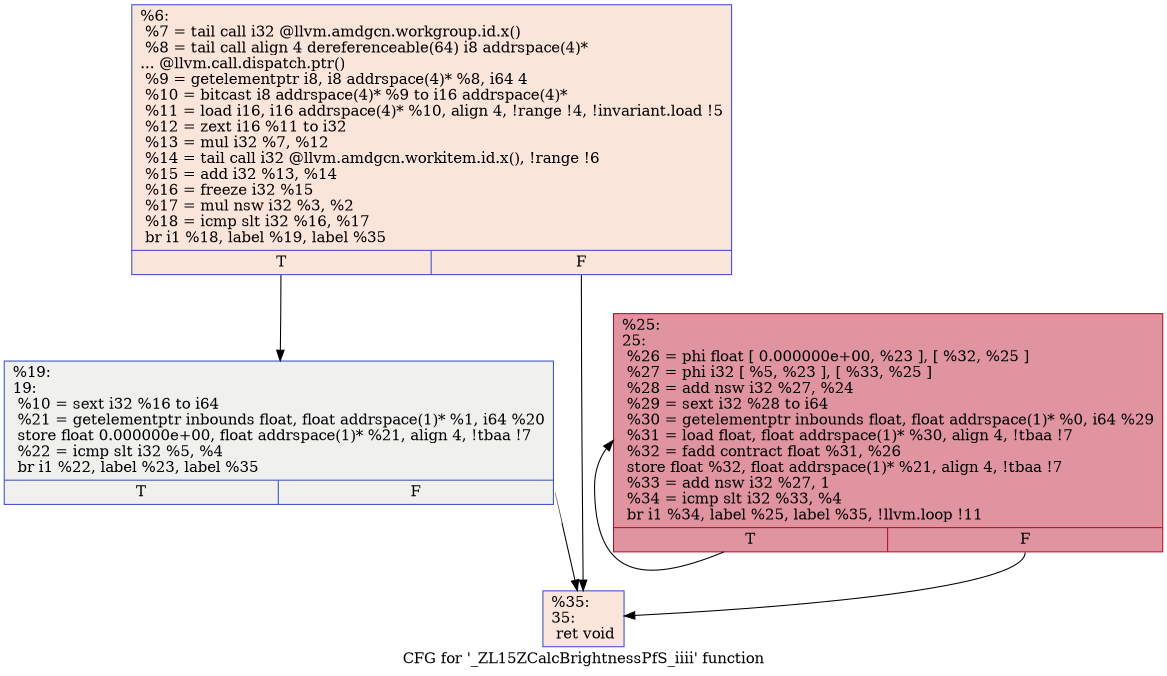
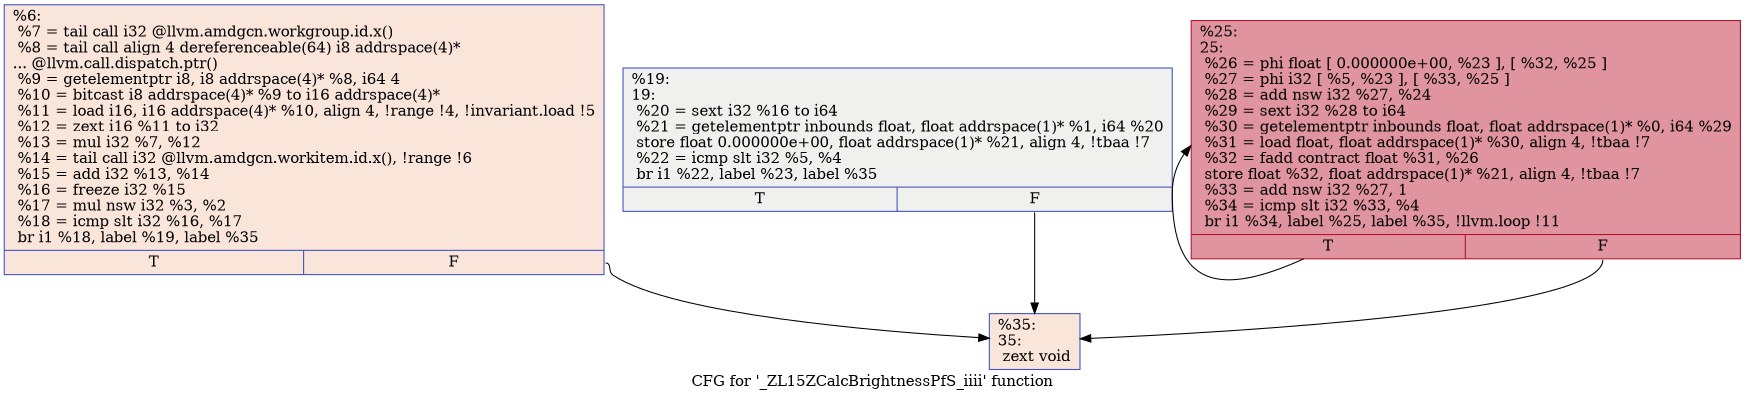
(281, 313) -> none
(116, 404) -> (735, 111)
(583, 634) -> (1035, 357)
